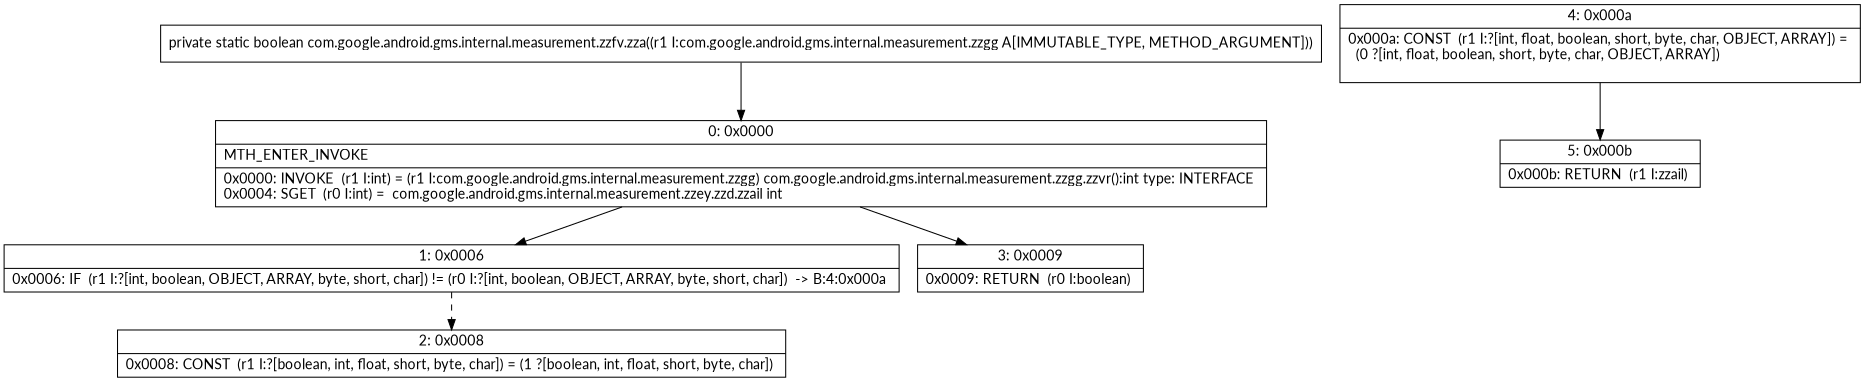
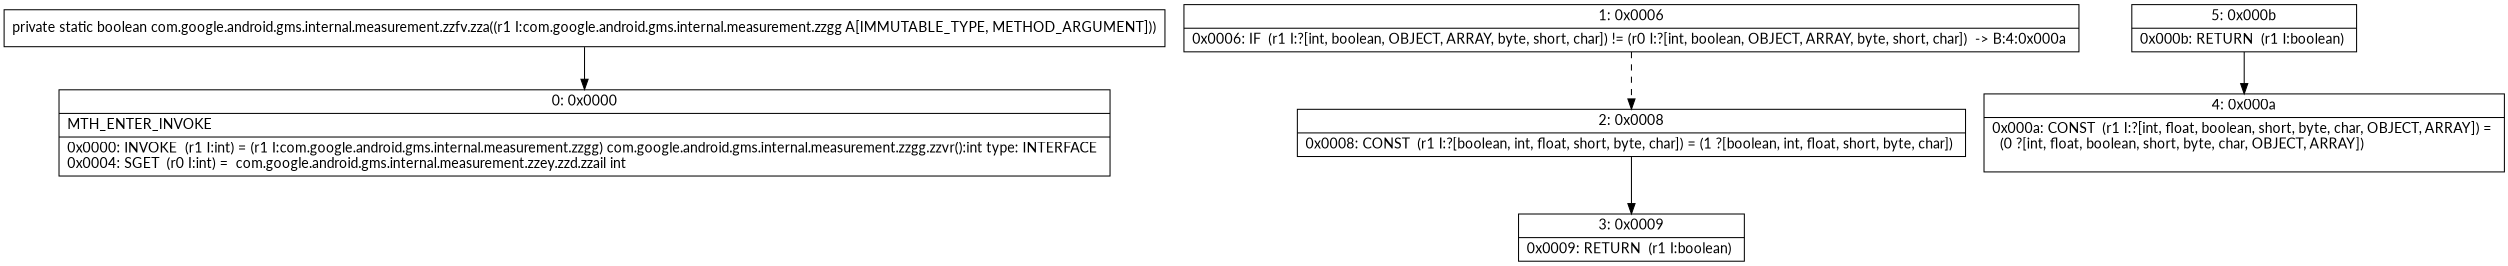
(1600, 106) -> (2244, 68)
(1600, 175) -> (2244, 40)
(574, 224) -> none
(908, 224) -> (1631, 180)
(1030, 280) -> (1631, 249)
